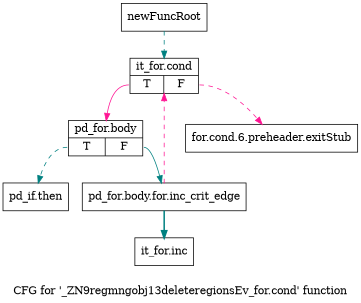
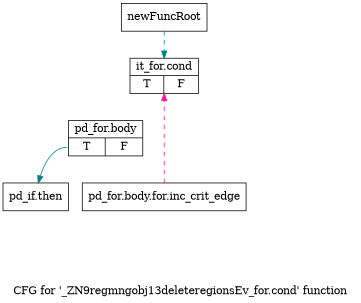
(113, 95) -> none
(272, 138) -> none
(50, 157) -> (50, 157)
(154, 160) -> none
(164, 252) -> none
